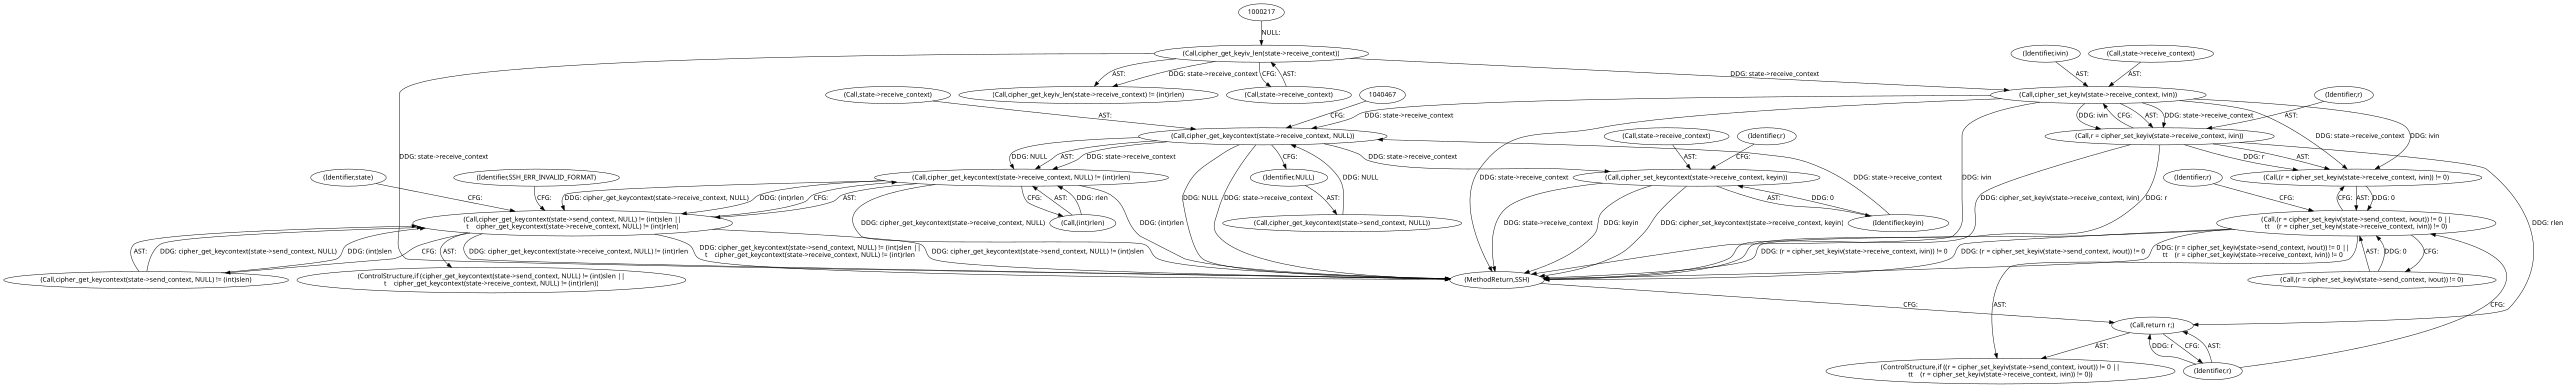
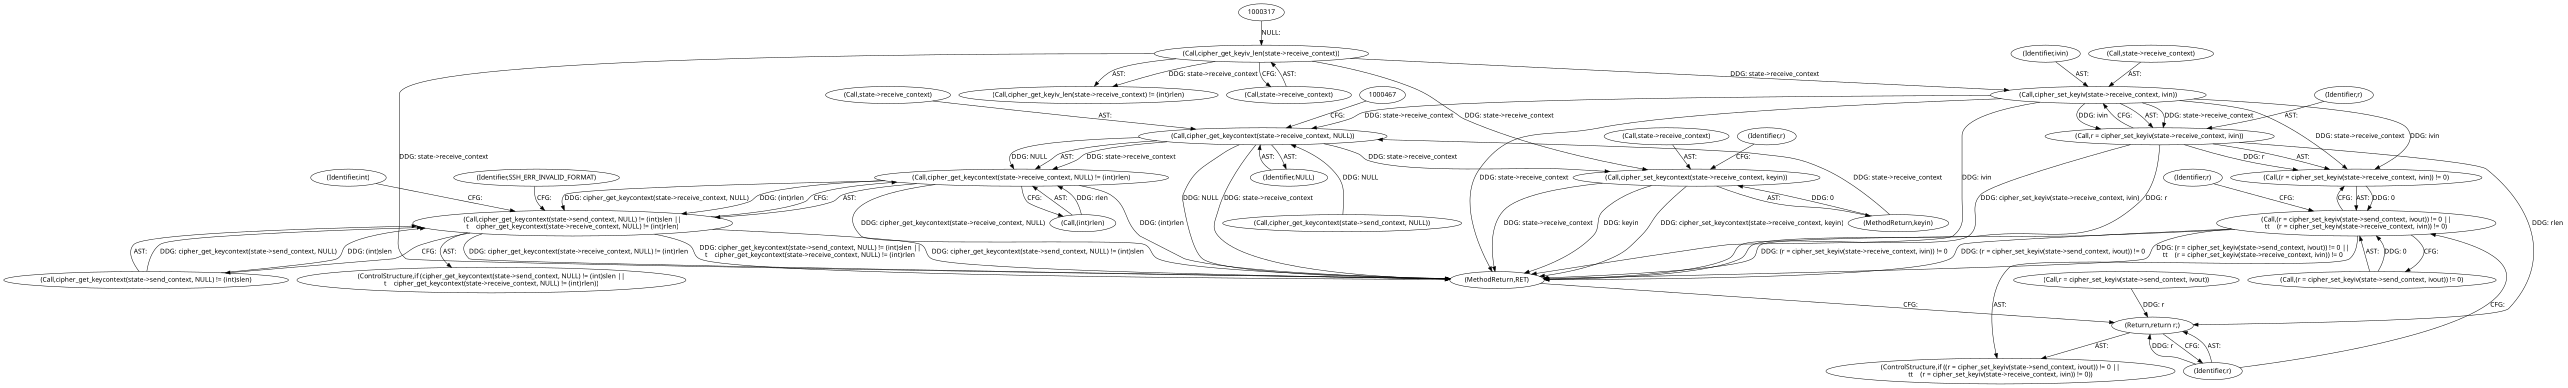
(1261, 12) -> (1261, 12)
(1383, 95) -> (1383, 95)
none -> (1474, 123)
(1291, 157) -> (1291, 157)
(348, 178) -> (348, 178)
(1321, 196) -> (1262, 162)
(1898, 223) -> (1898, 223)
(1497, 280) -> (1497, 280)
none -> (2126, 280)
(2153, 326) -> (2153, 326)
